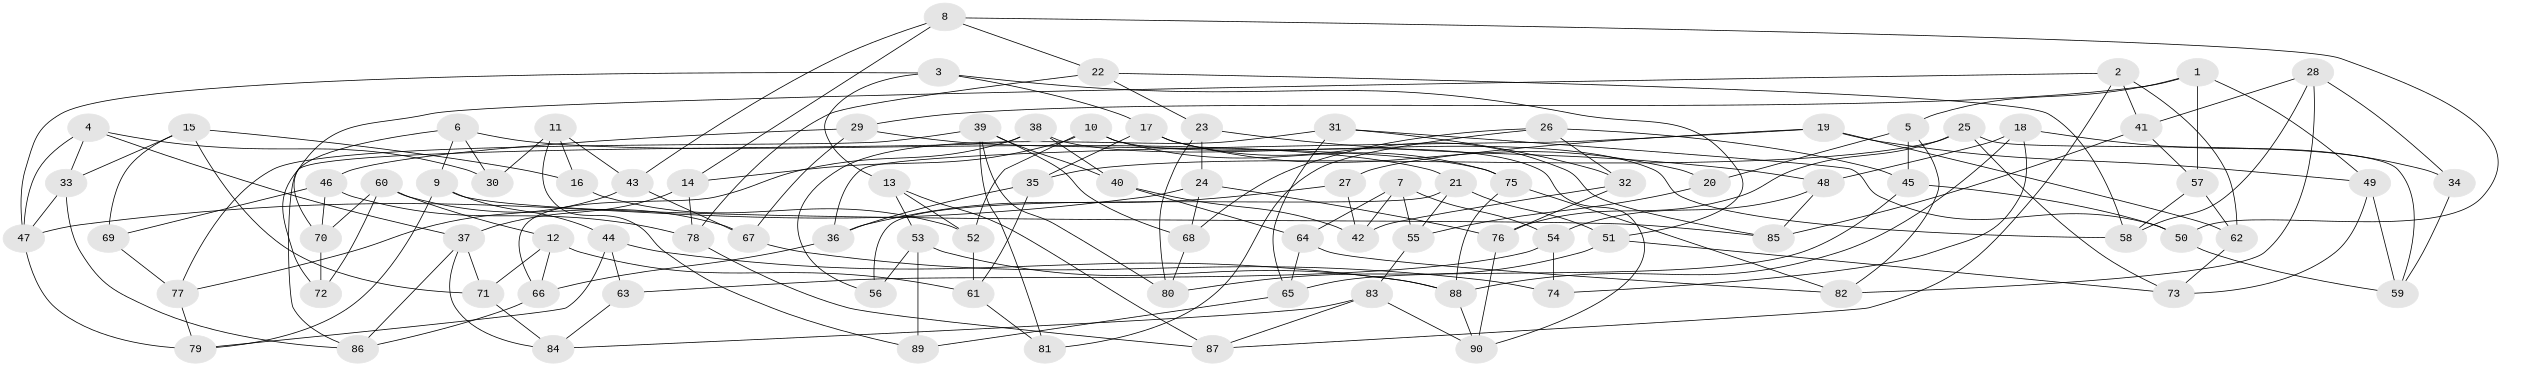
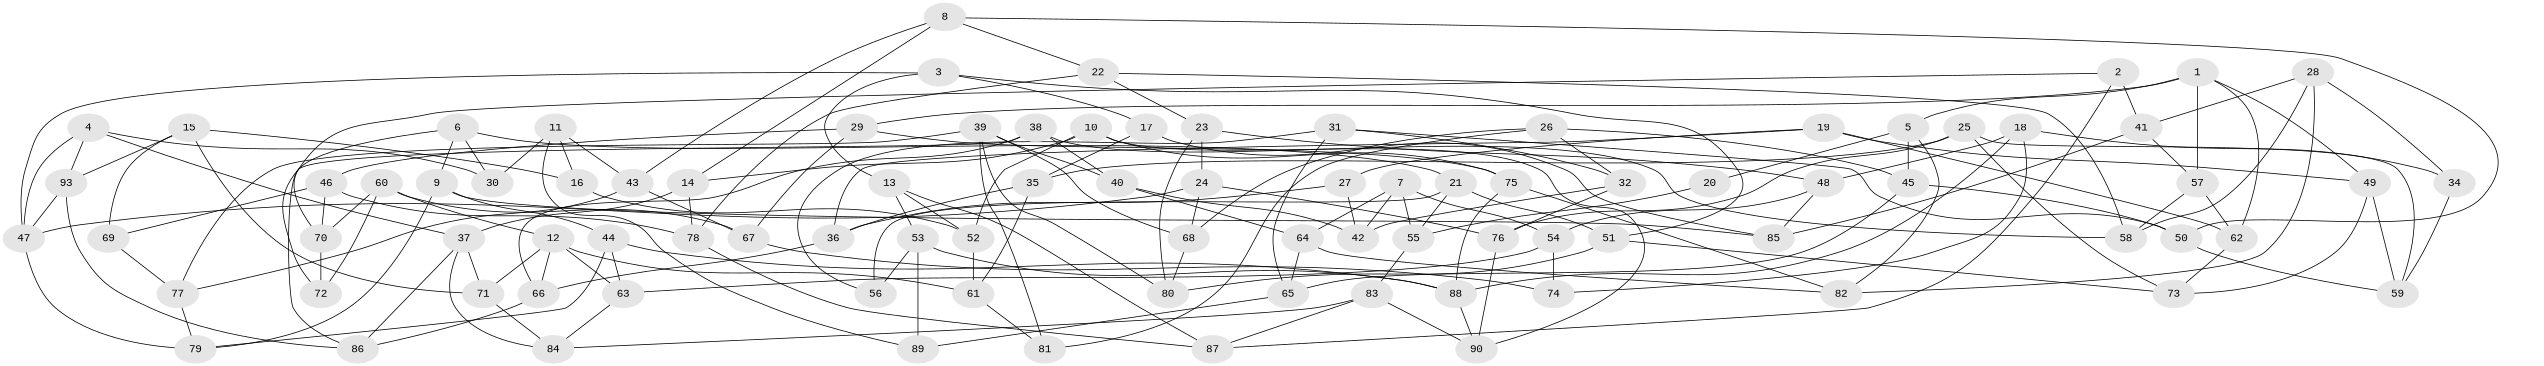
(2205, 140) -> (2258, 141)
(1427, 157) -> none
(66, 183) -> (66, 183)
none -> (588, 266)
